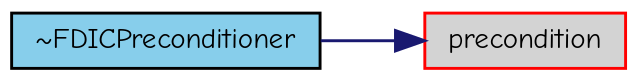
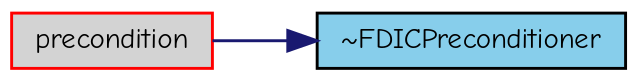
(358, 41) -> (250, 41)
